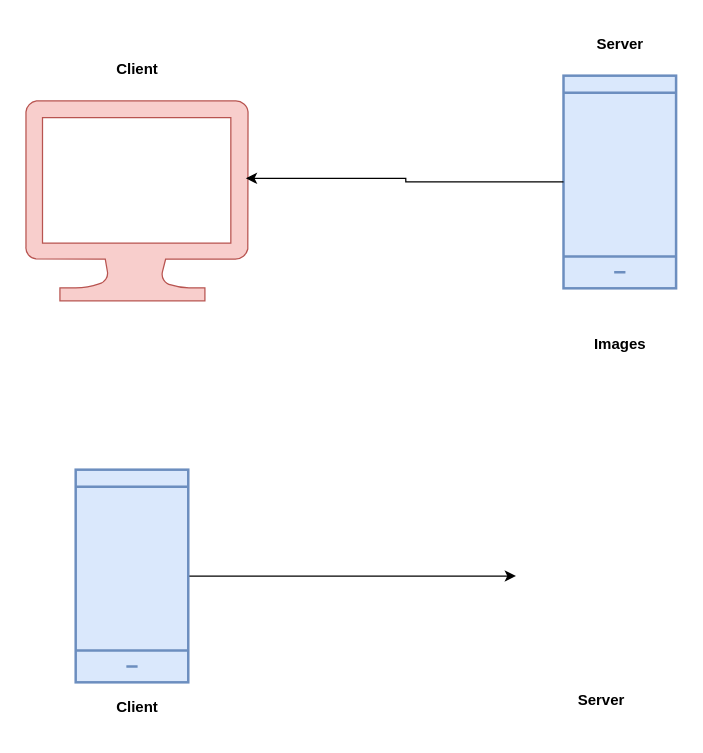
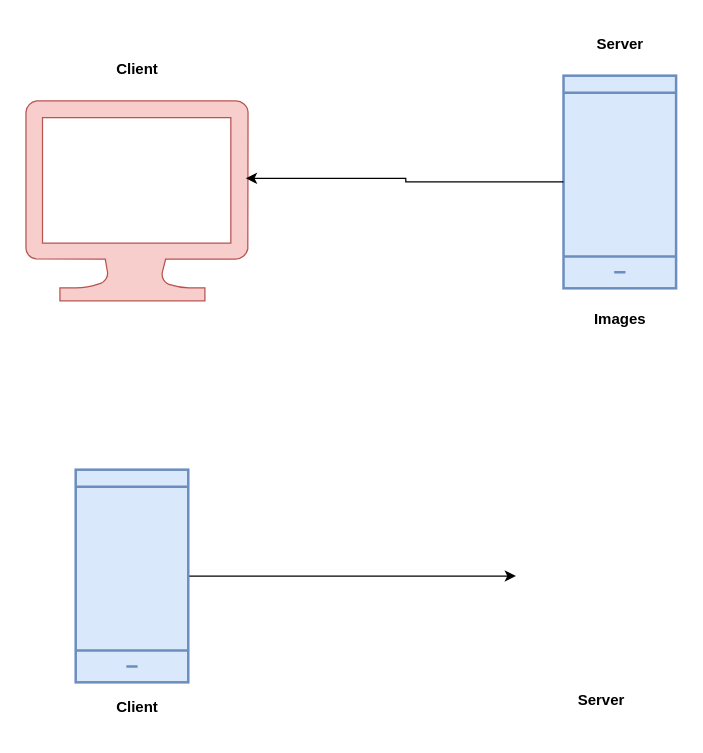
(619, 344) -> (619, 319)
